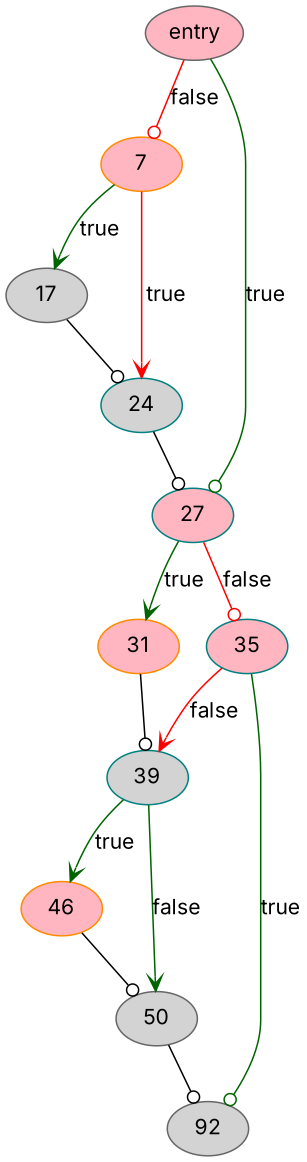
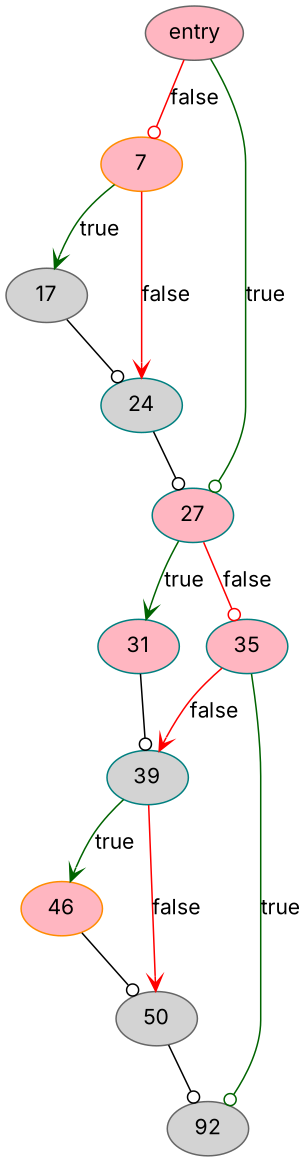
(167, 295) -> (167, 295)
(139, 646) -> (139, 646)
(152, 890) -> (152, 890)
